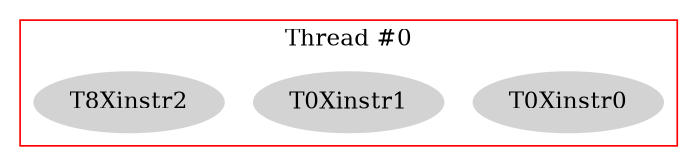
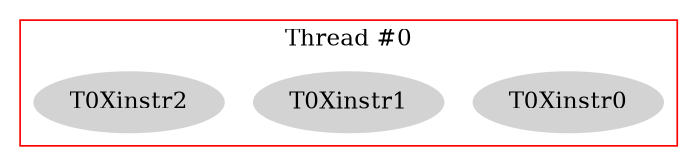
(129, 102) -> (129, 102)
